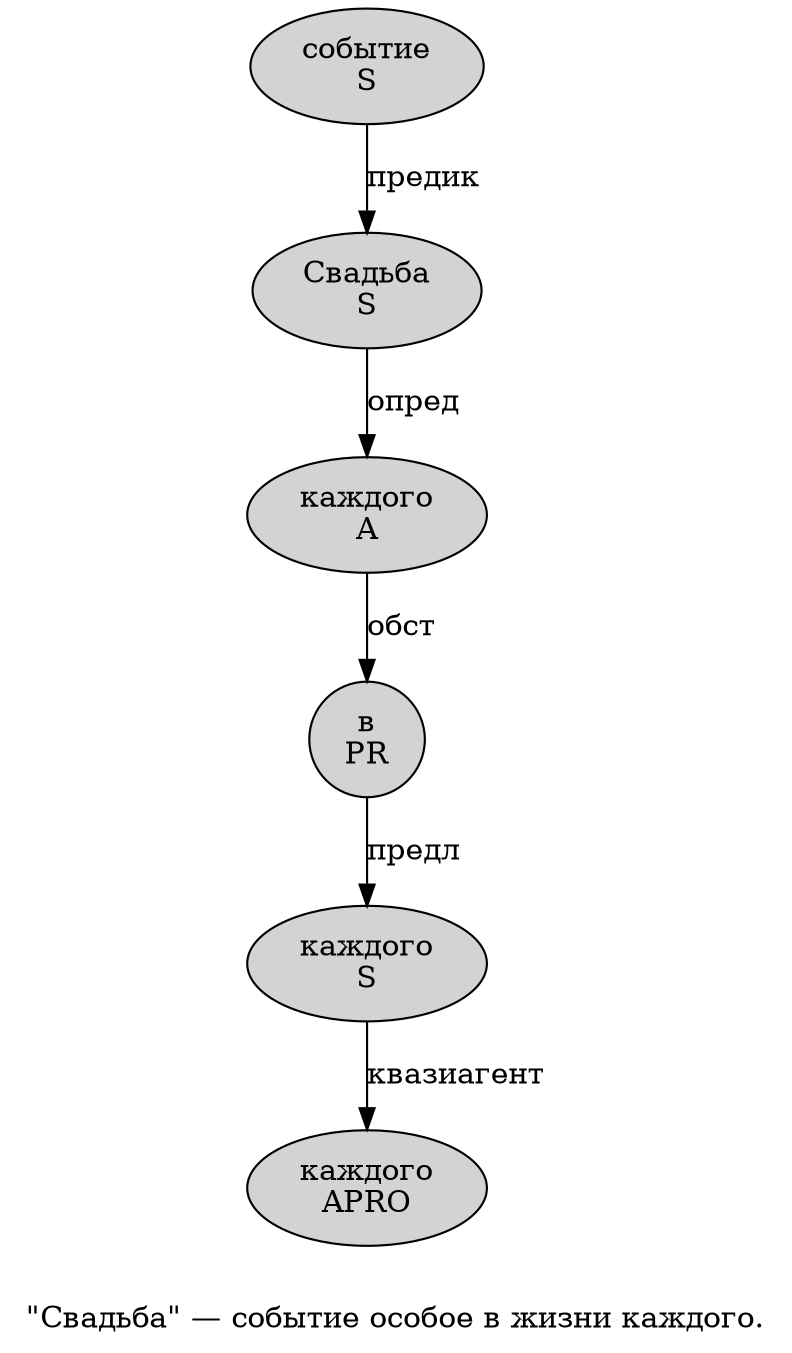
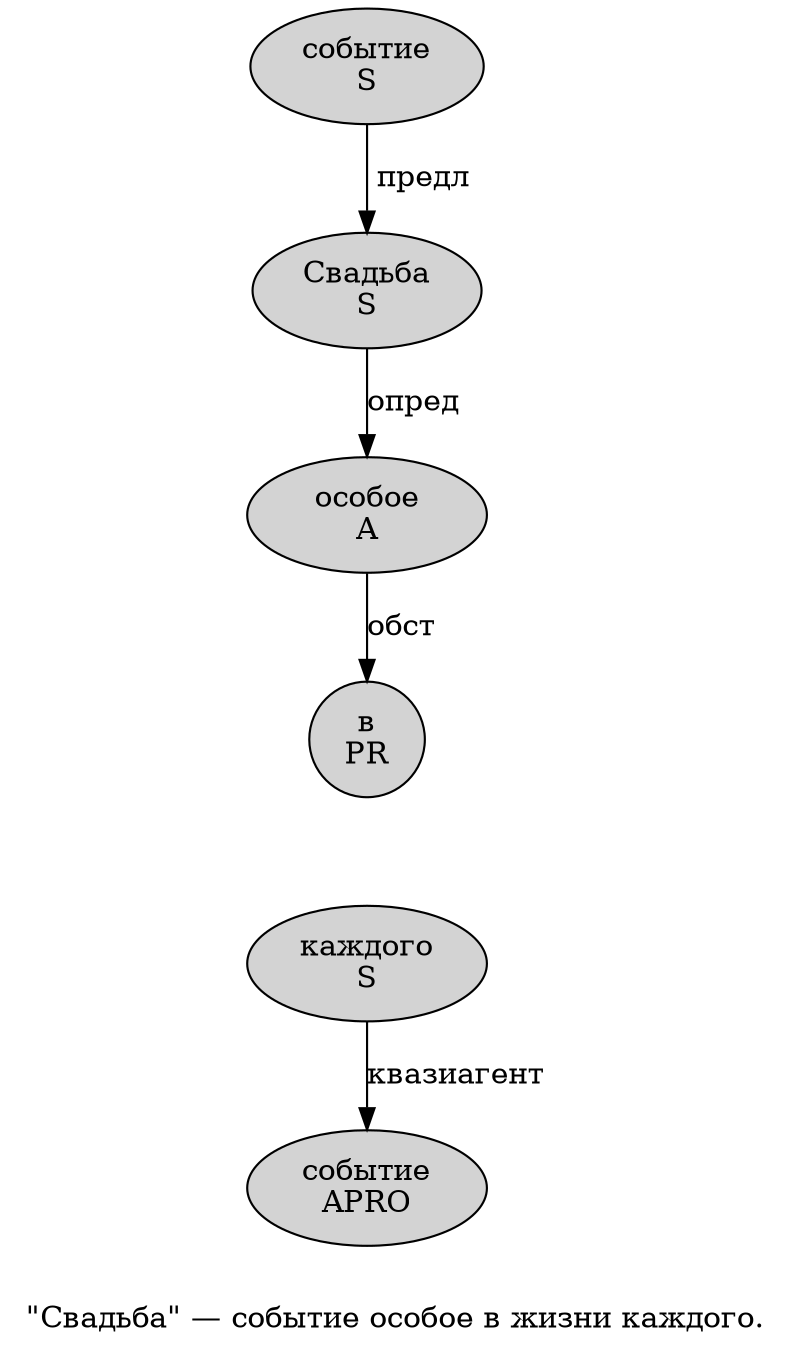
(424, 178) -> (424, 178)
(367, 515) -> (367, 515)
(367, 840) -> none
(367, 1188) -> (367, 1188)
